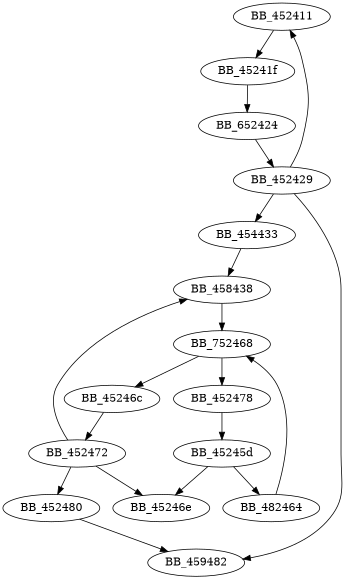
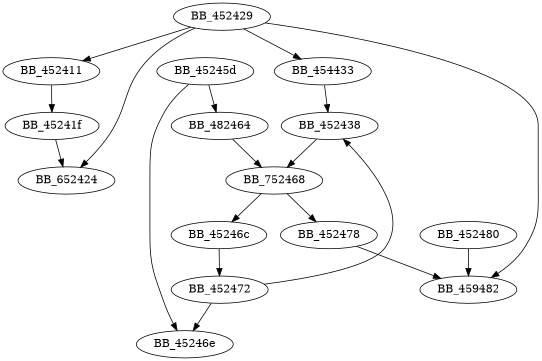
(262, 150) -> (130, 86)
(222, 290) -> (330, 126)
(222, 422) -> (395, 261)
(66, 477) -> none
